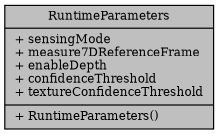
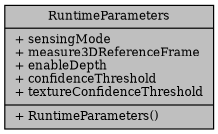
(107, 53) -> (107, 53)
